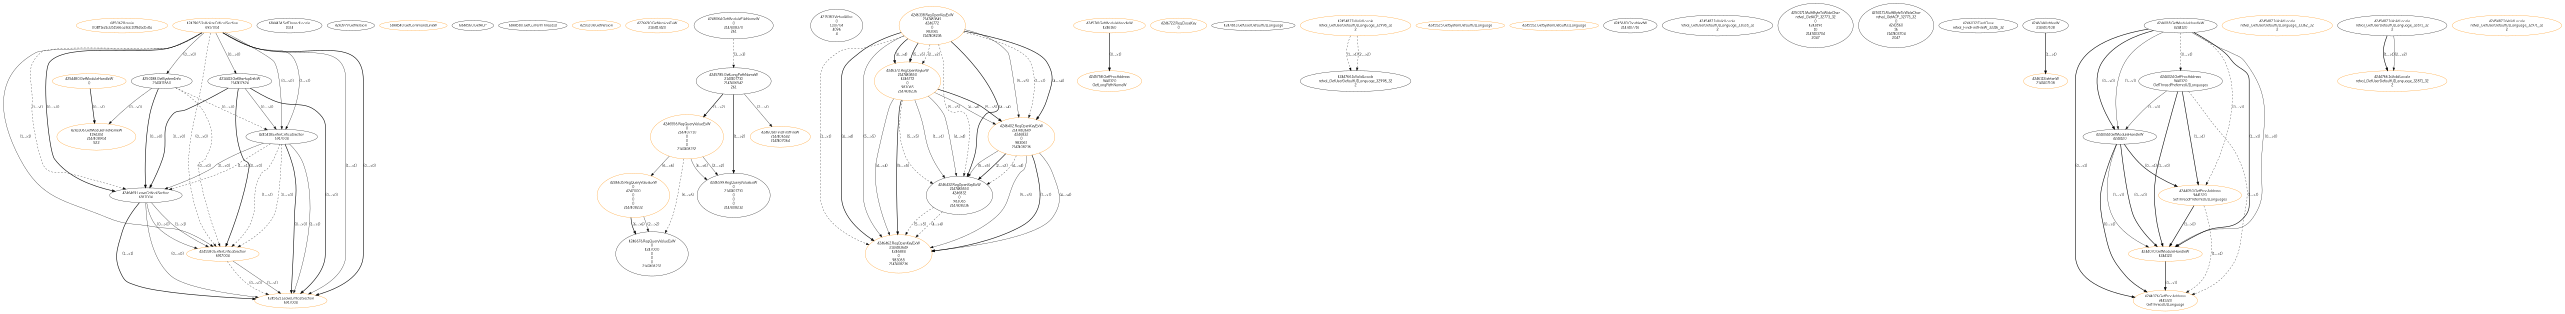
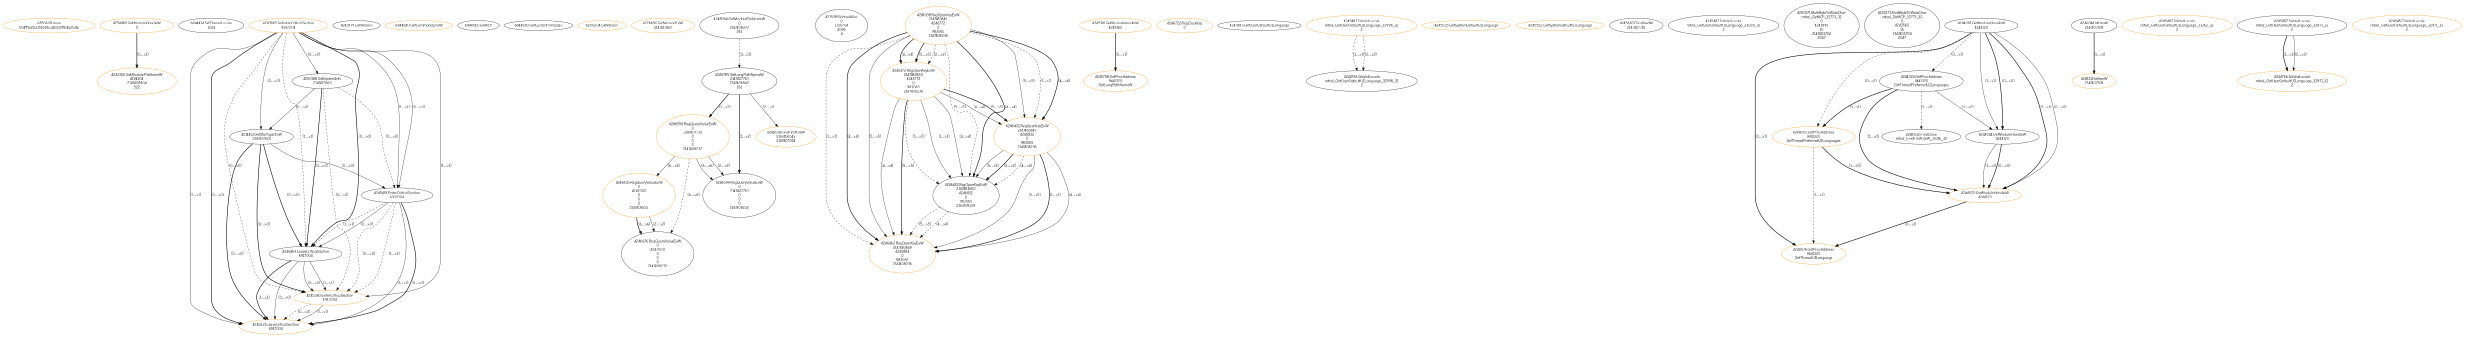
(131, 104) -> (293, 108)
(2146, 169) -> none
(2247, 195) -> (1921, 109)
(2103, 223) -> none
